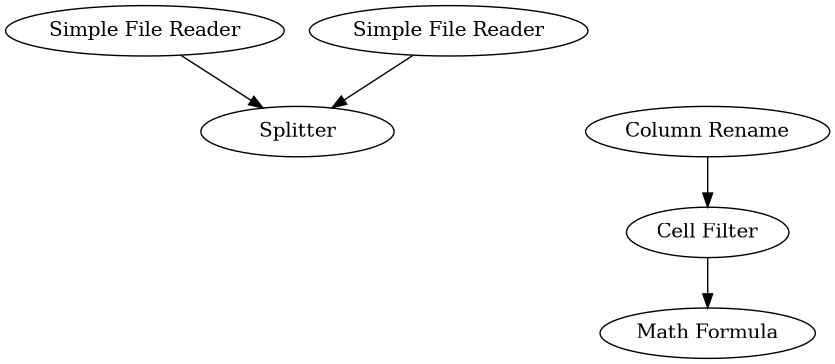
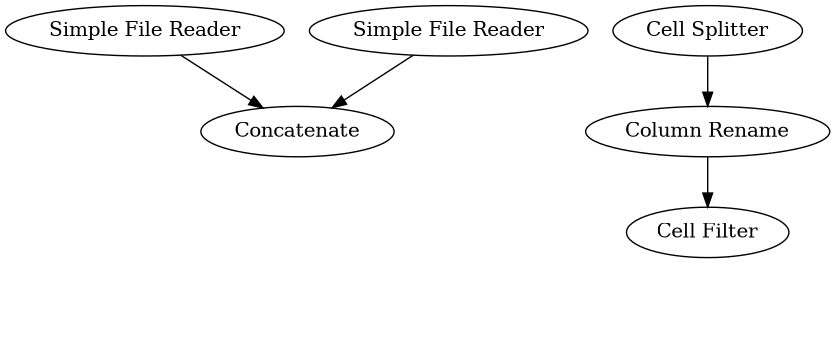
none -> (708, 31)
(298, 132) -> (298, 132)
(708, 333) -> none
